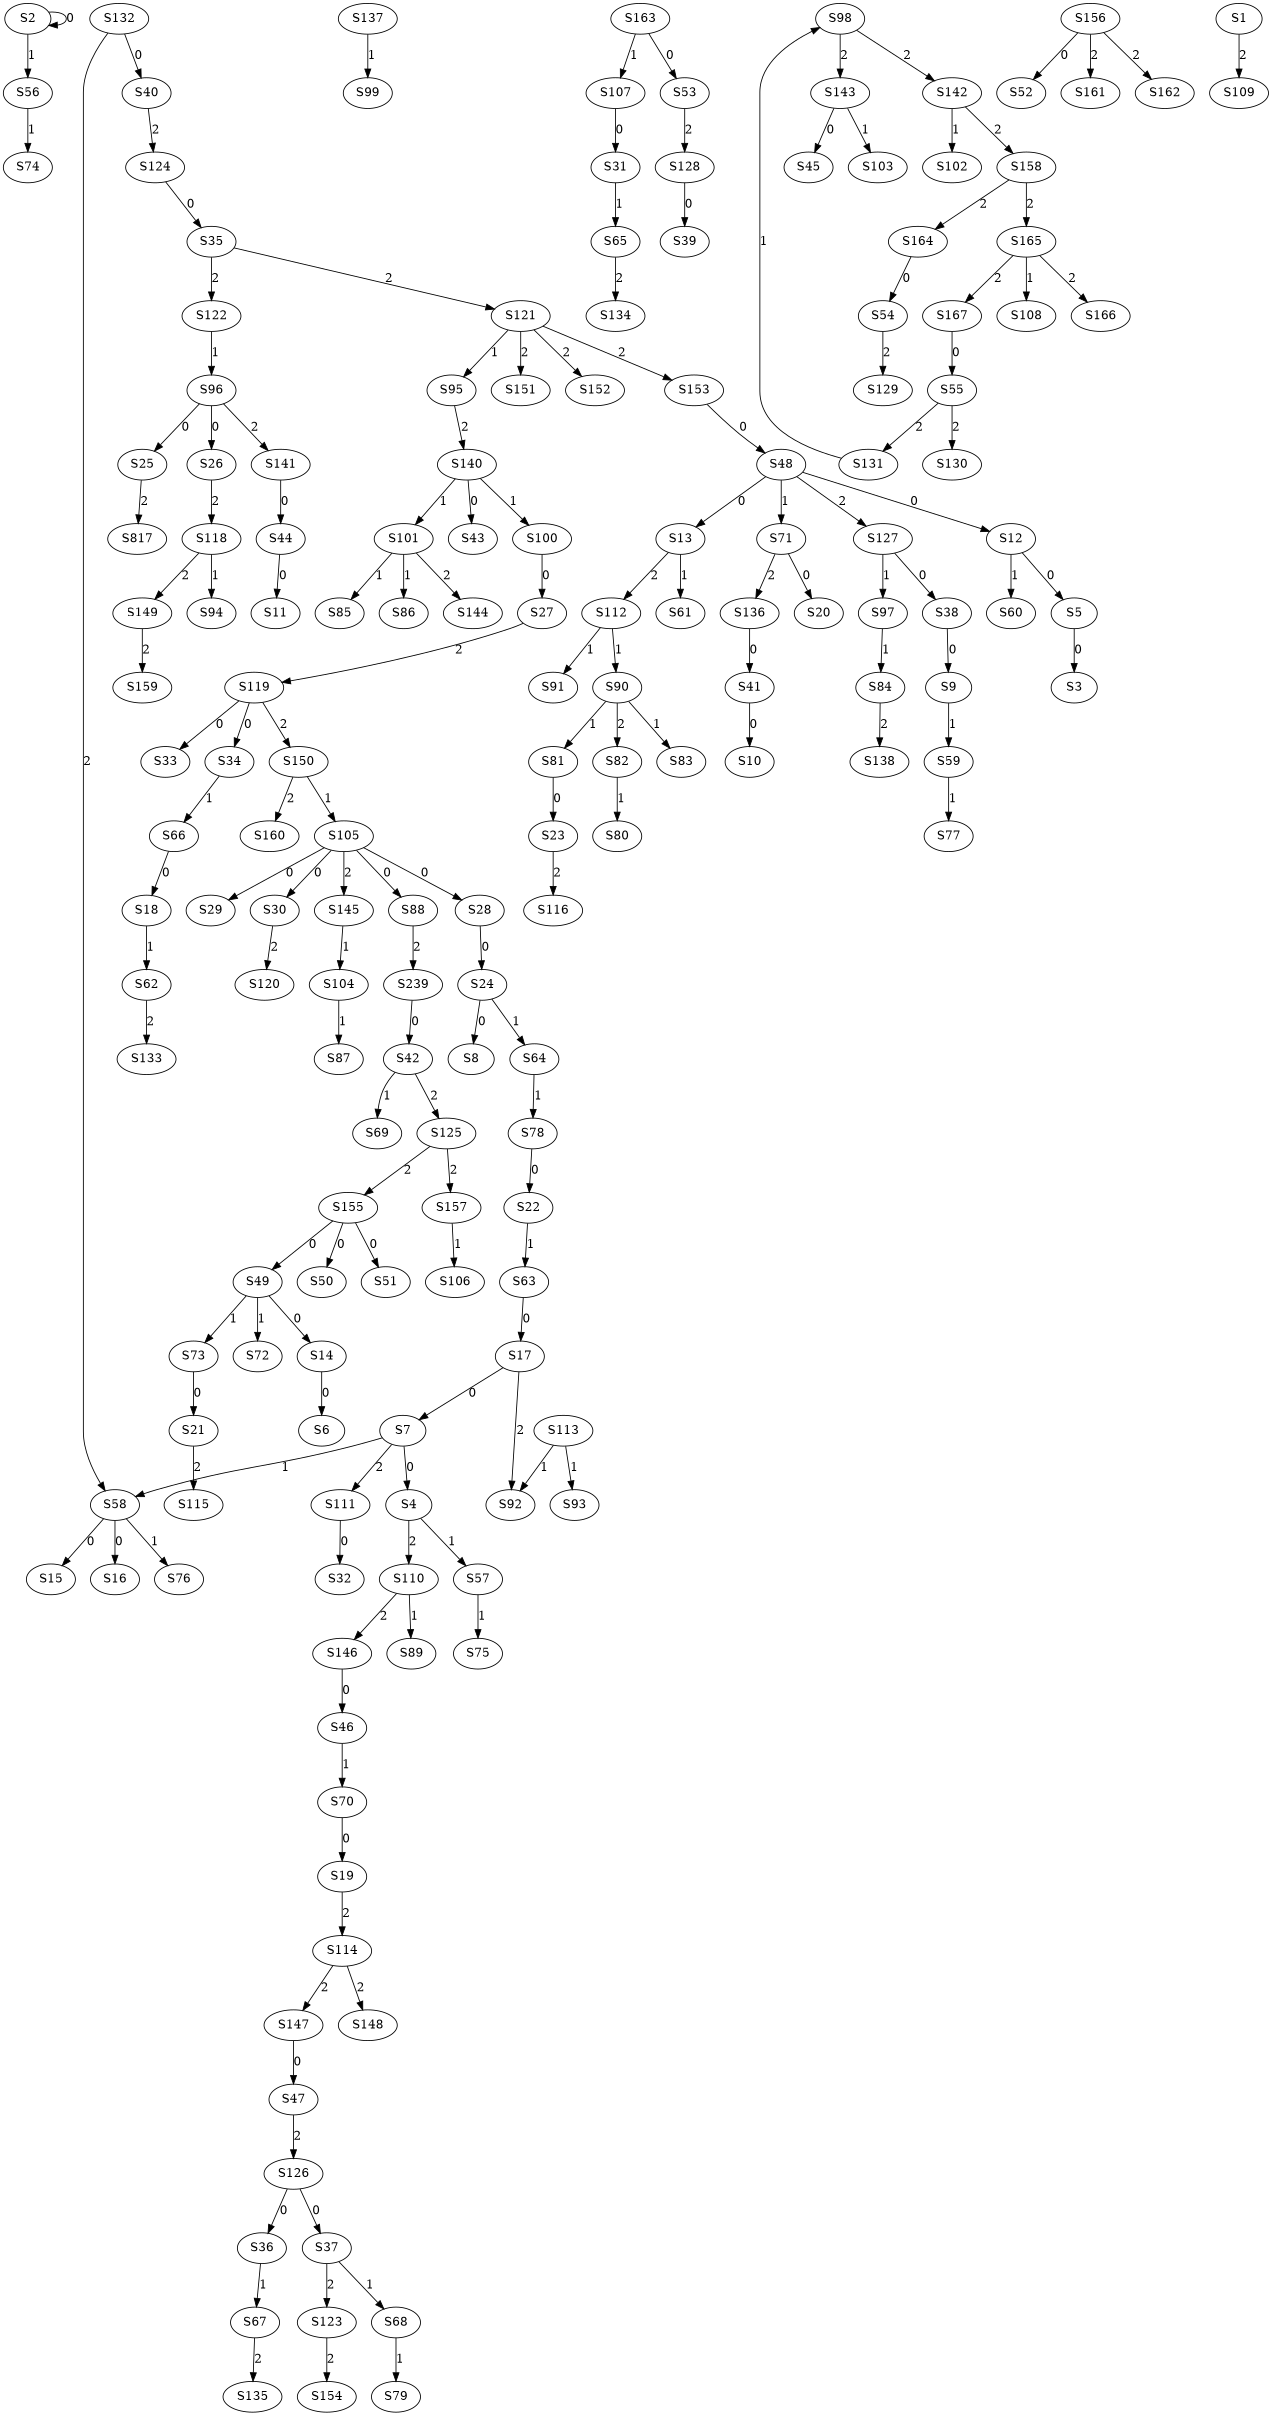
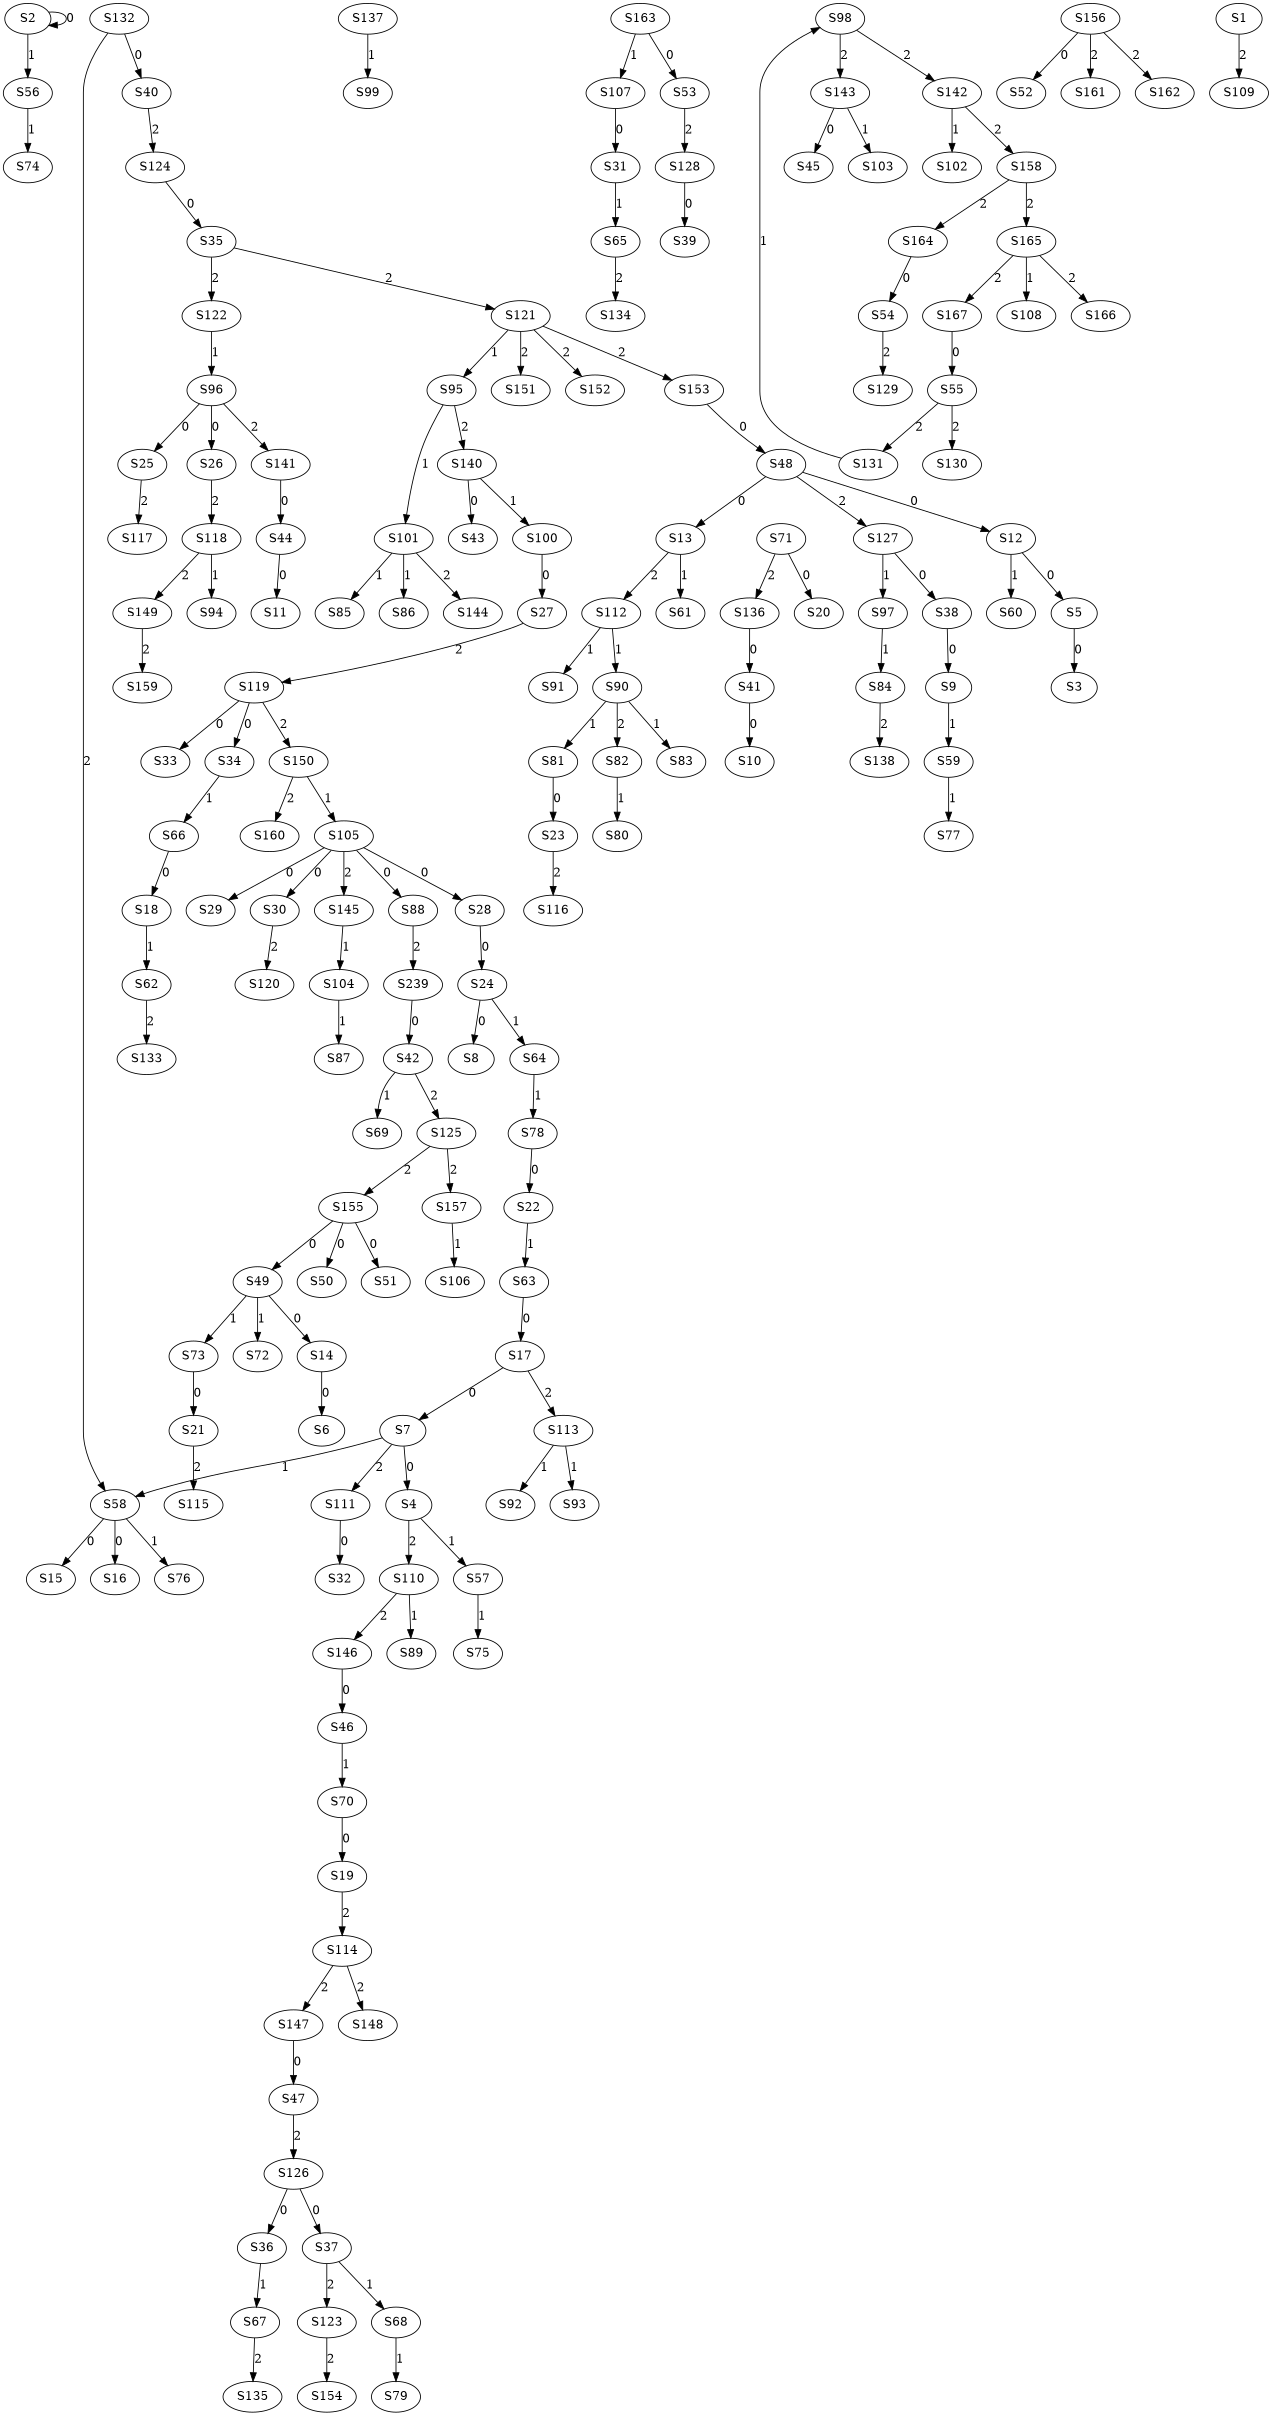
(438, 498) -> (419, 458)
(781, 498) -> none
(137, 539) -> (137, 539)
(515, 1426) -> (539, 1390)
